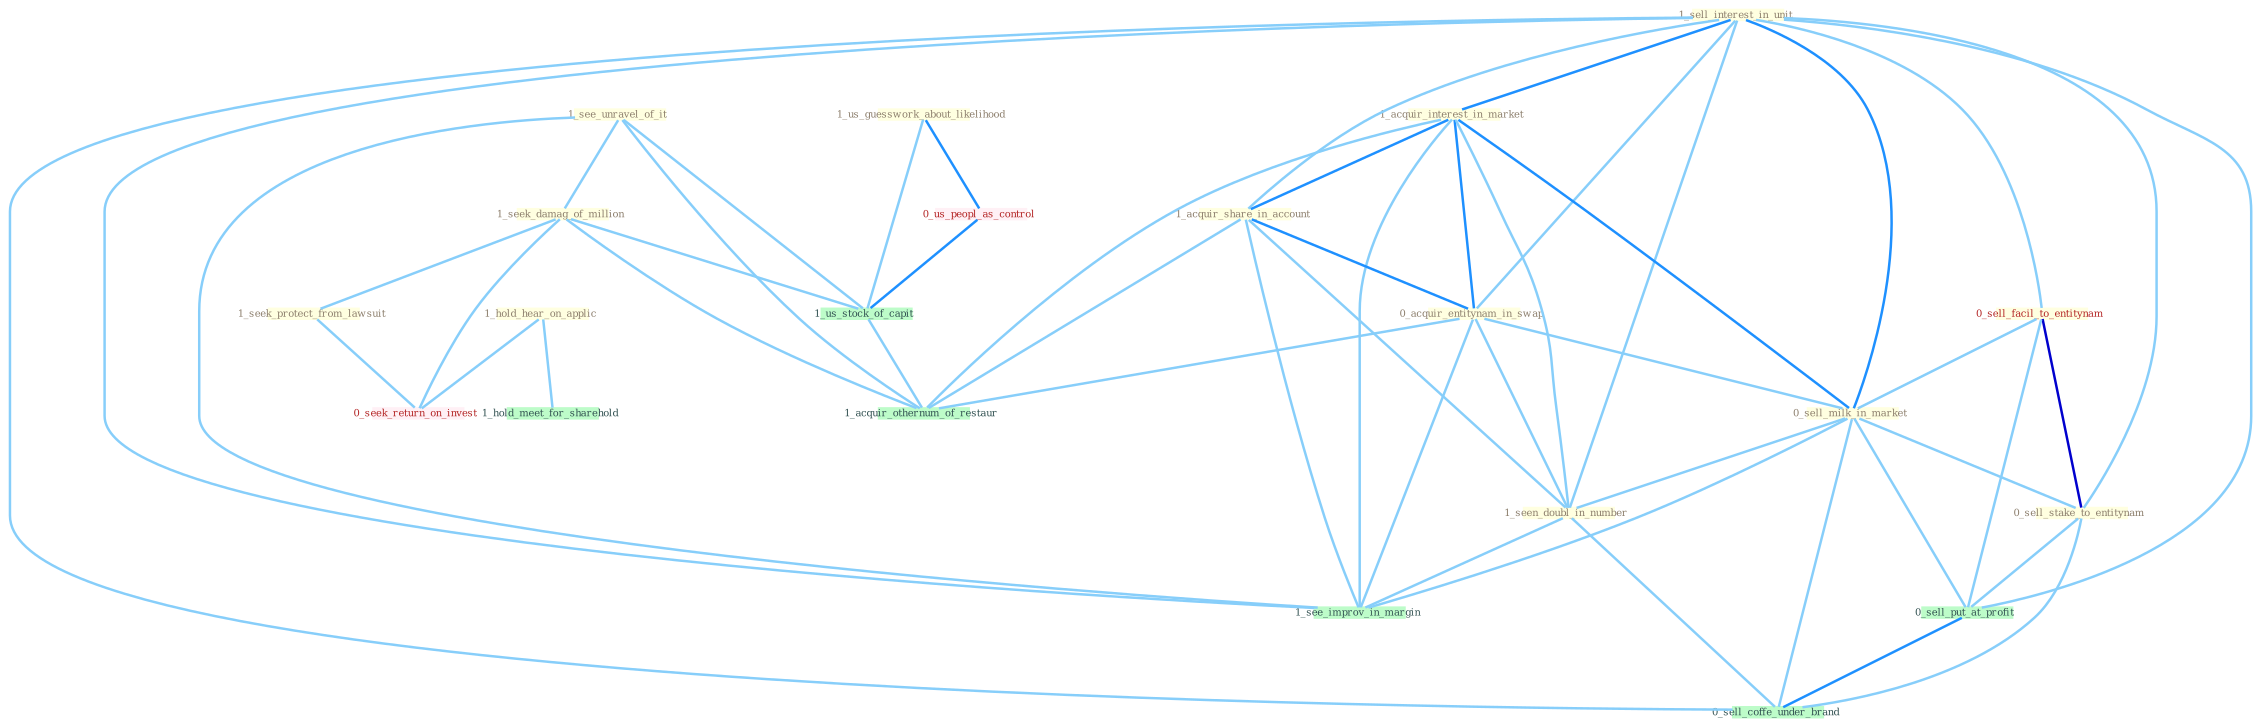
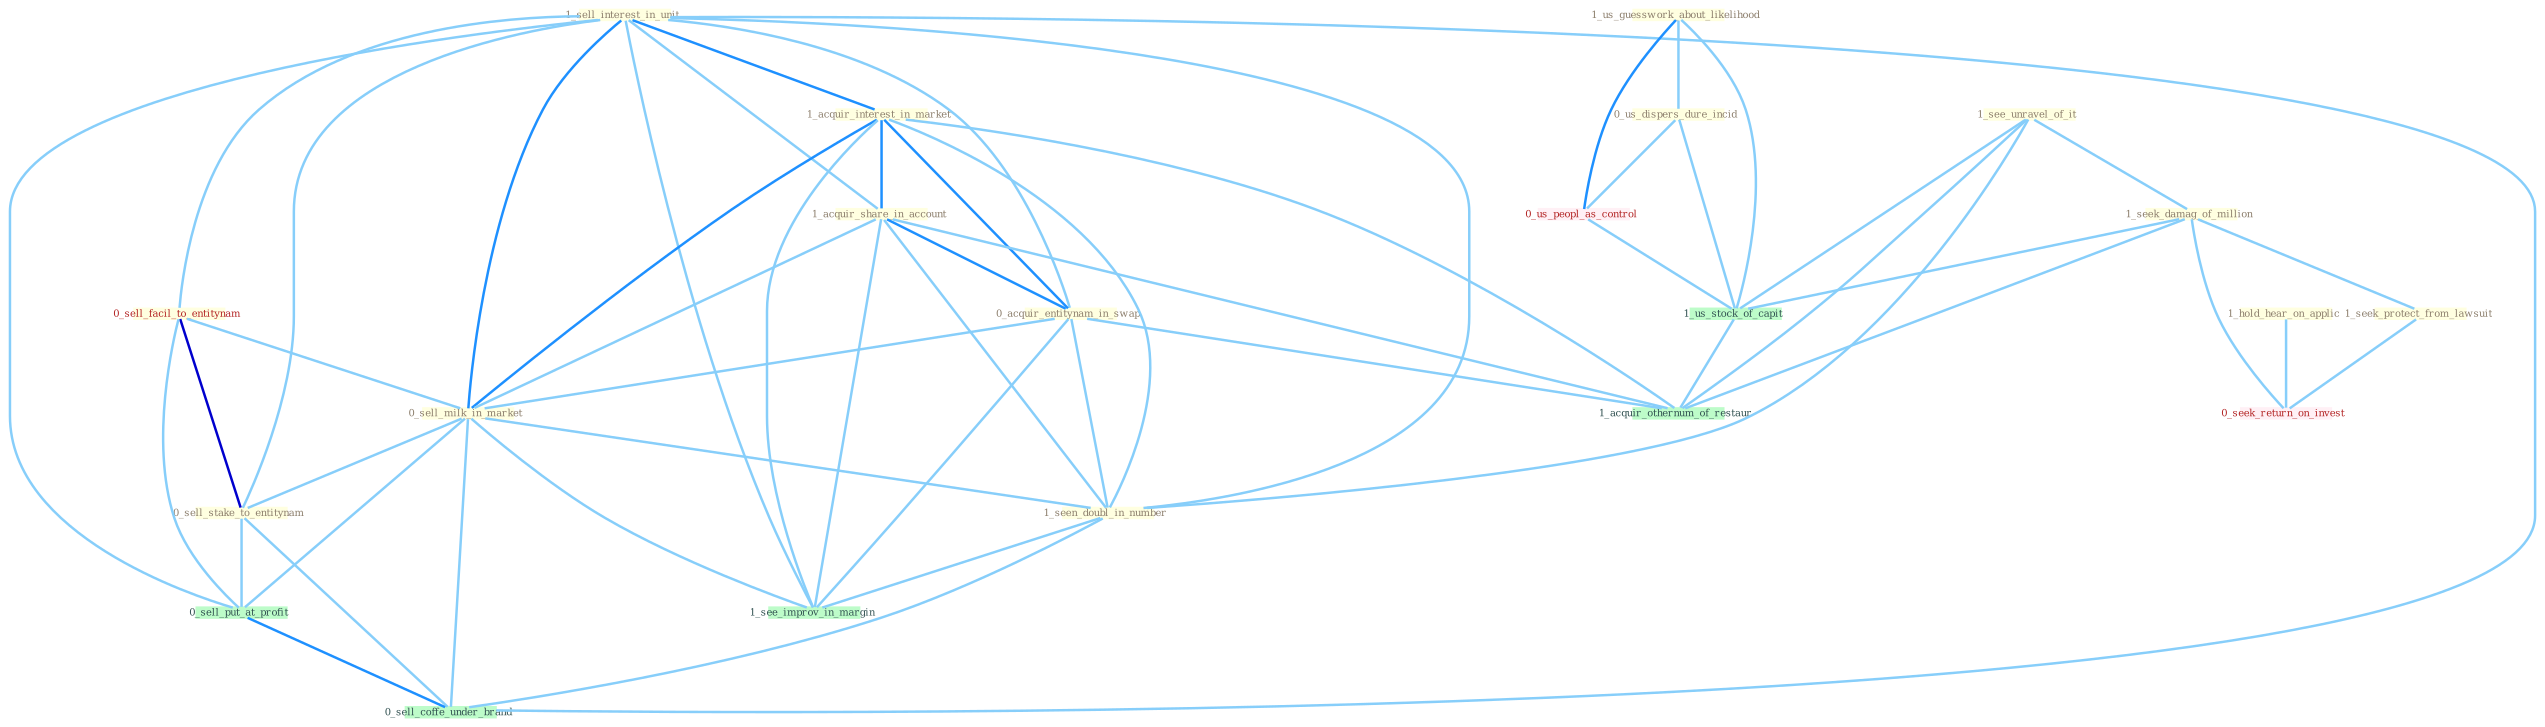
none -> (1678, 115)
(924, 264) -> (1660, 264)
none -> (675, 314)
(553, 413) -> none
(465, 517) -> (1655, 446)
